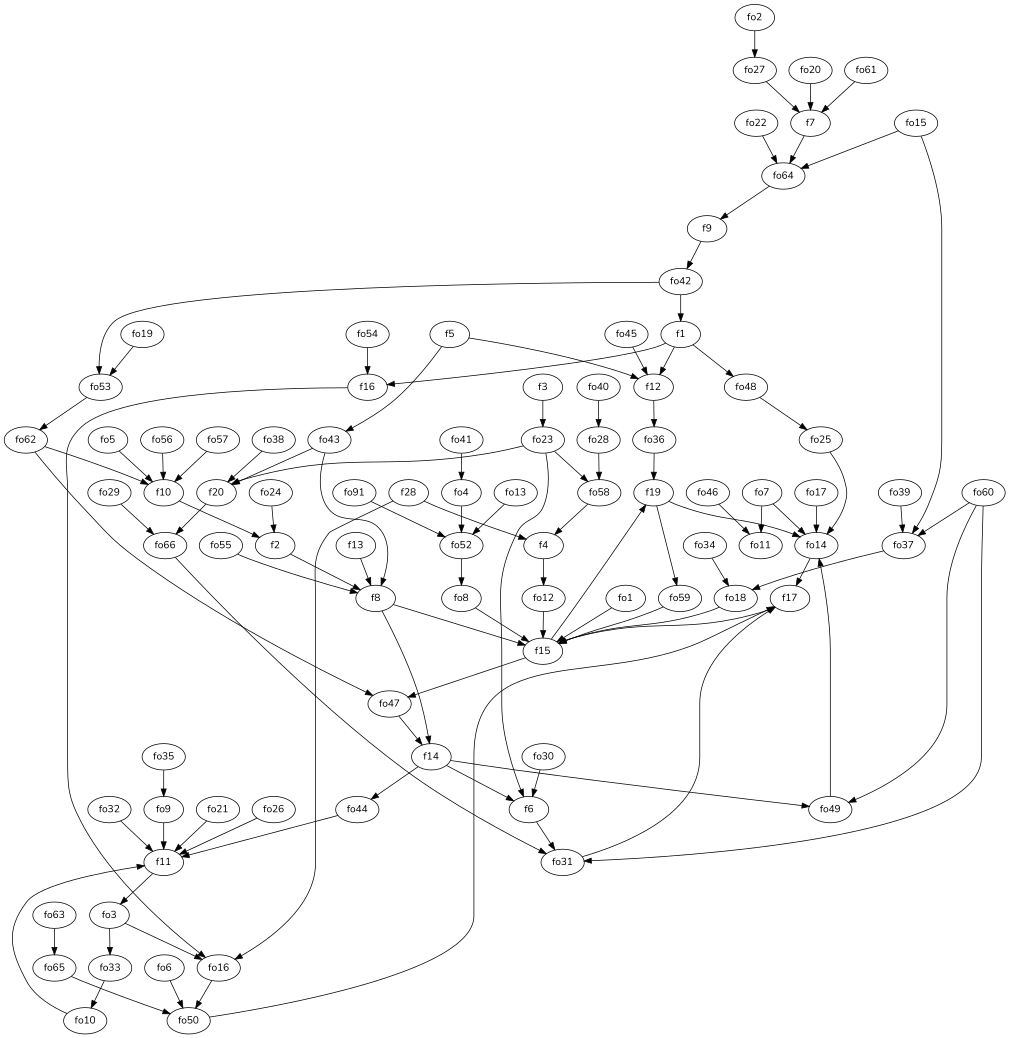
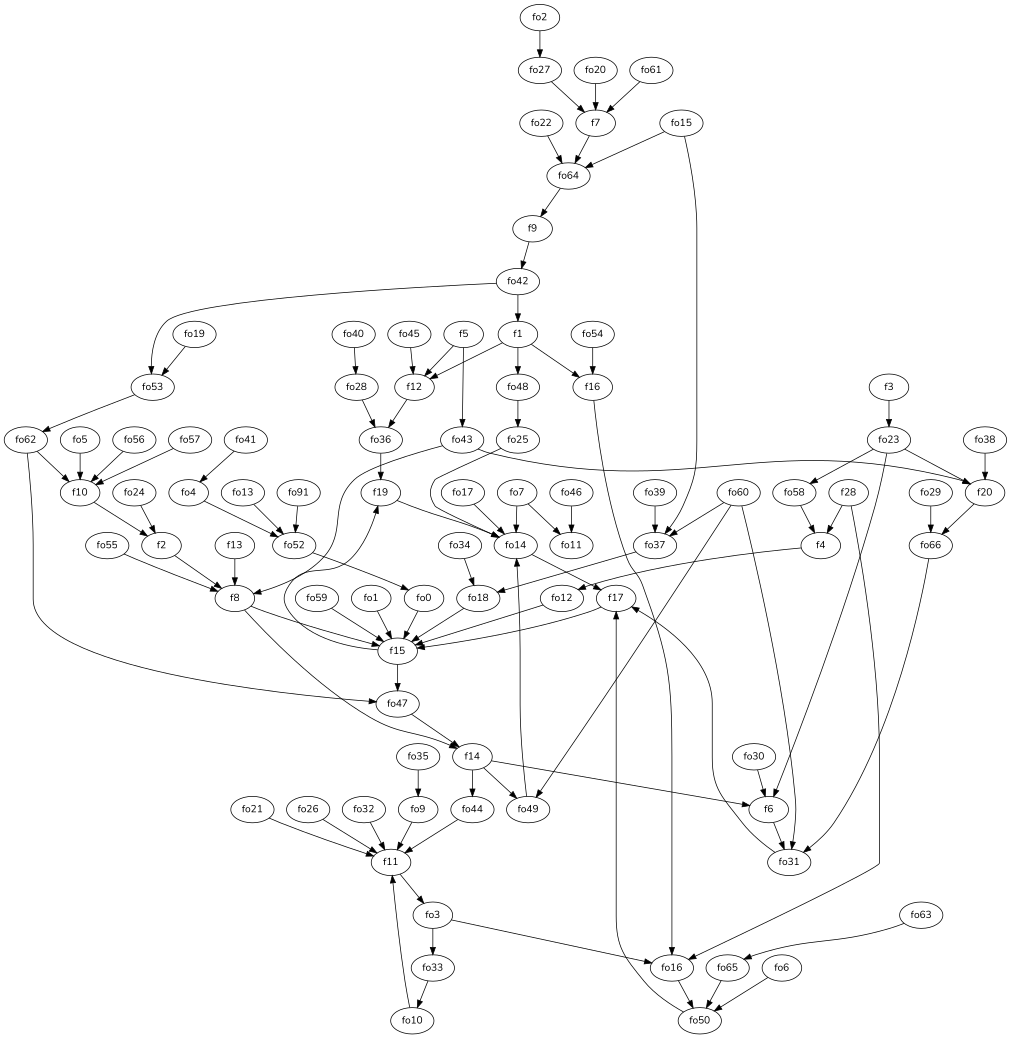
(599, 463) -> (367, 410)
(666, 542) -> none
(461, 598) -> (424, 598)
